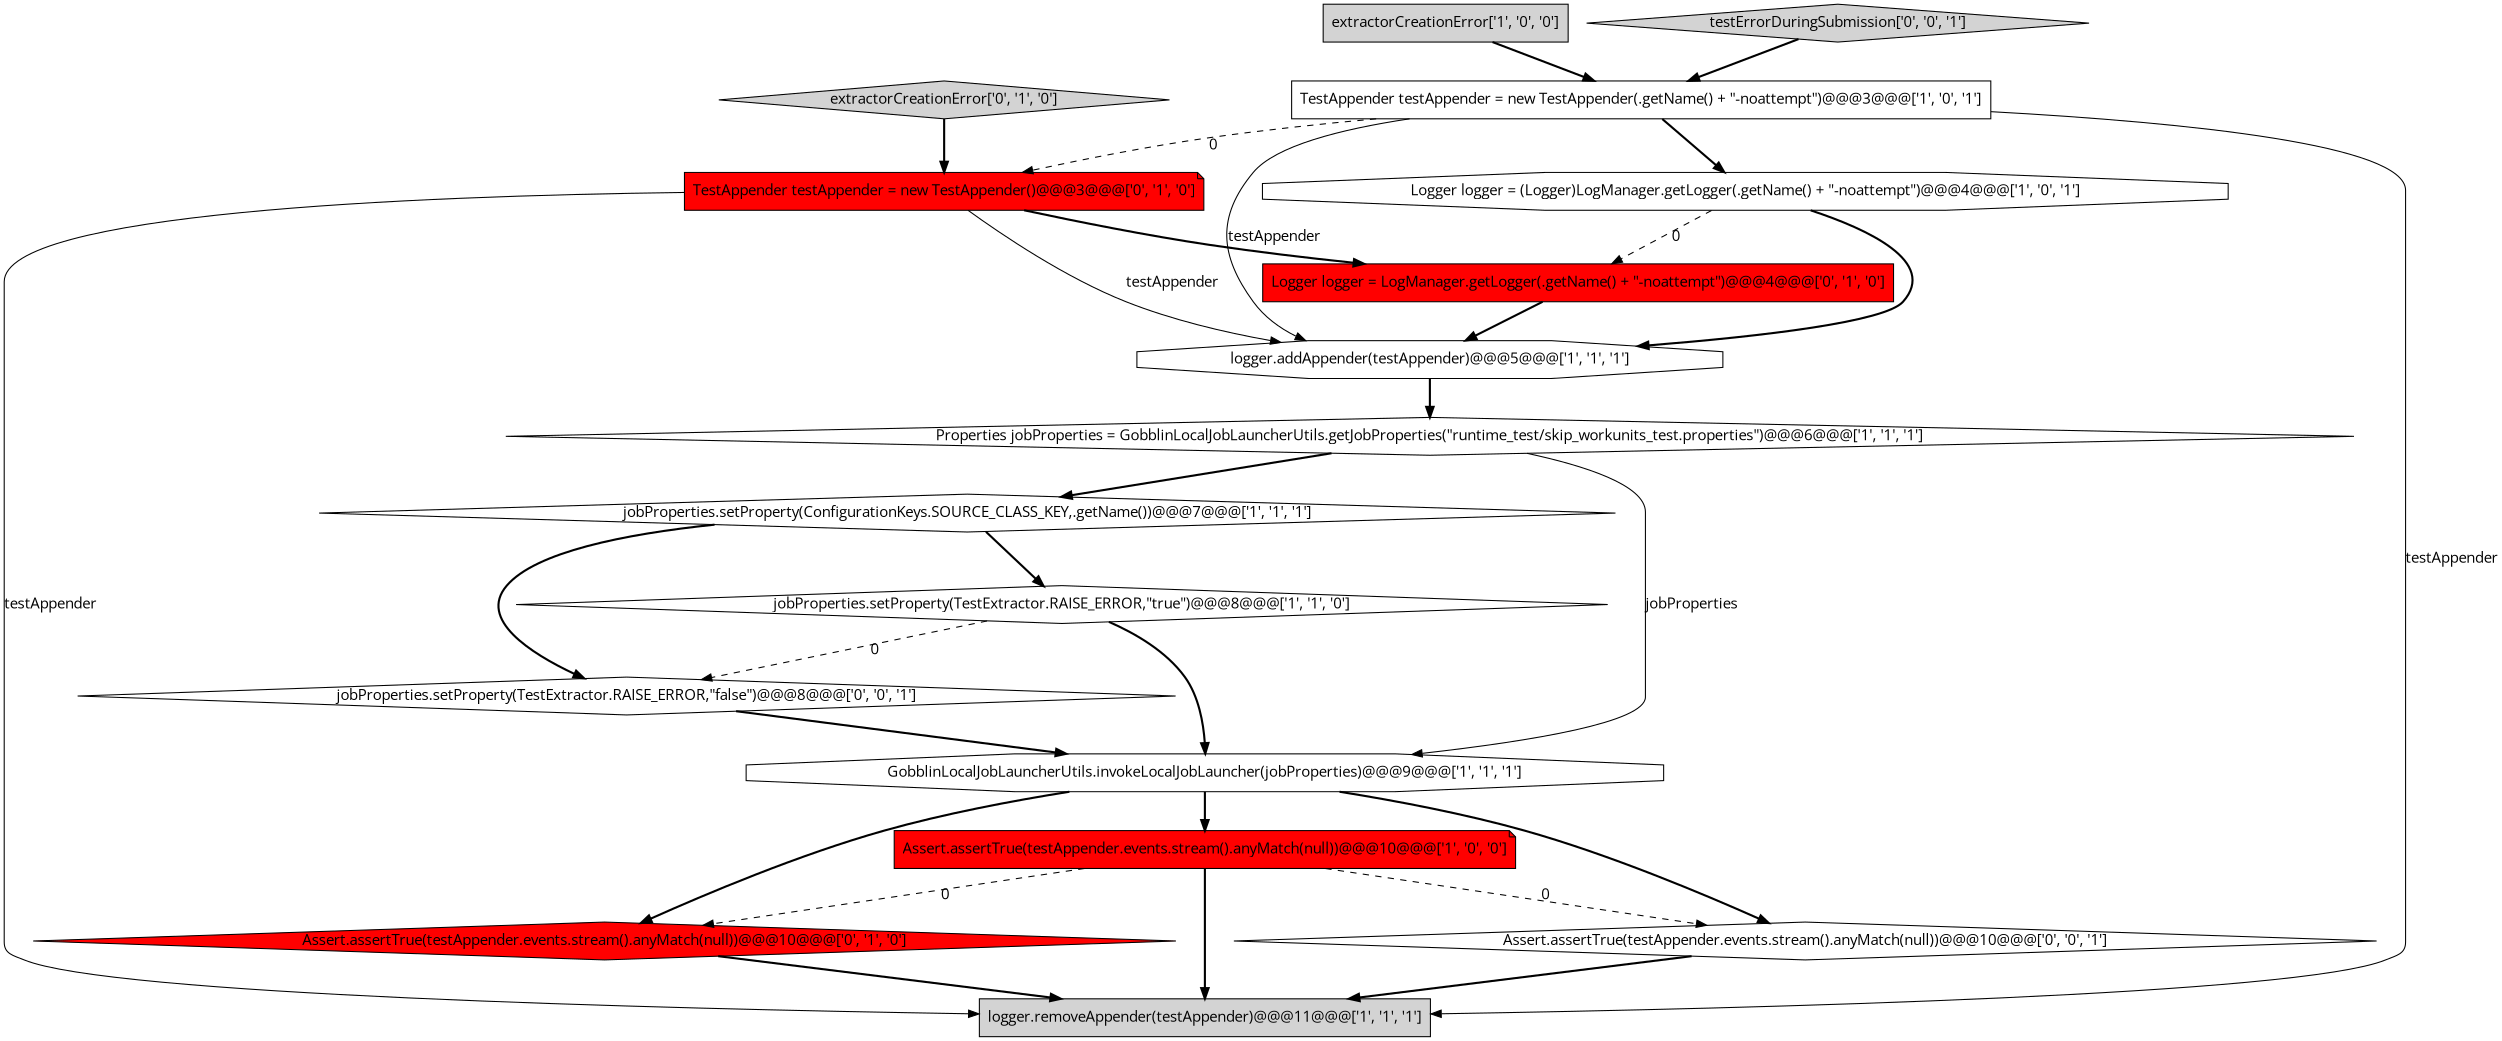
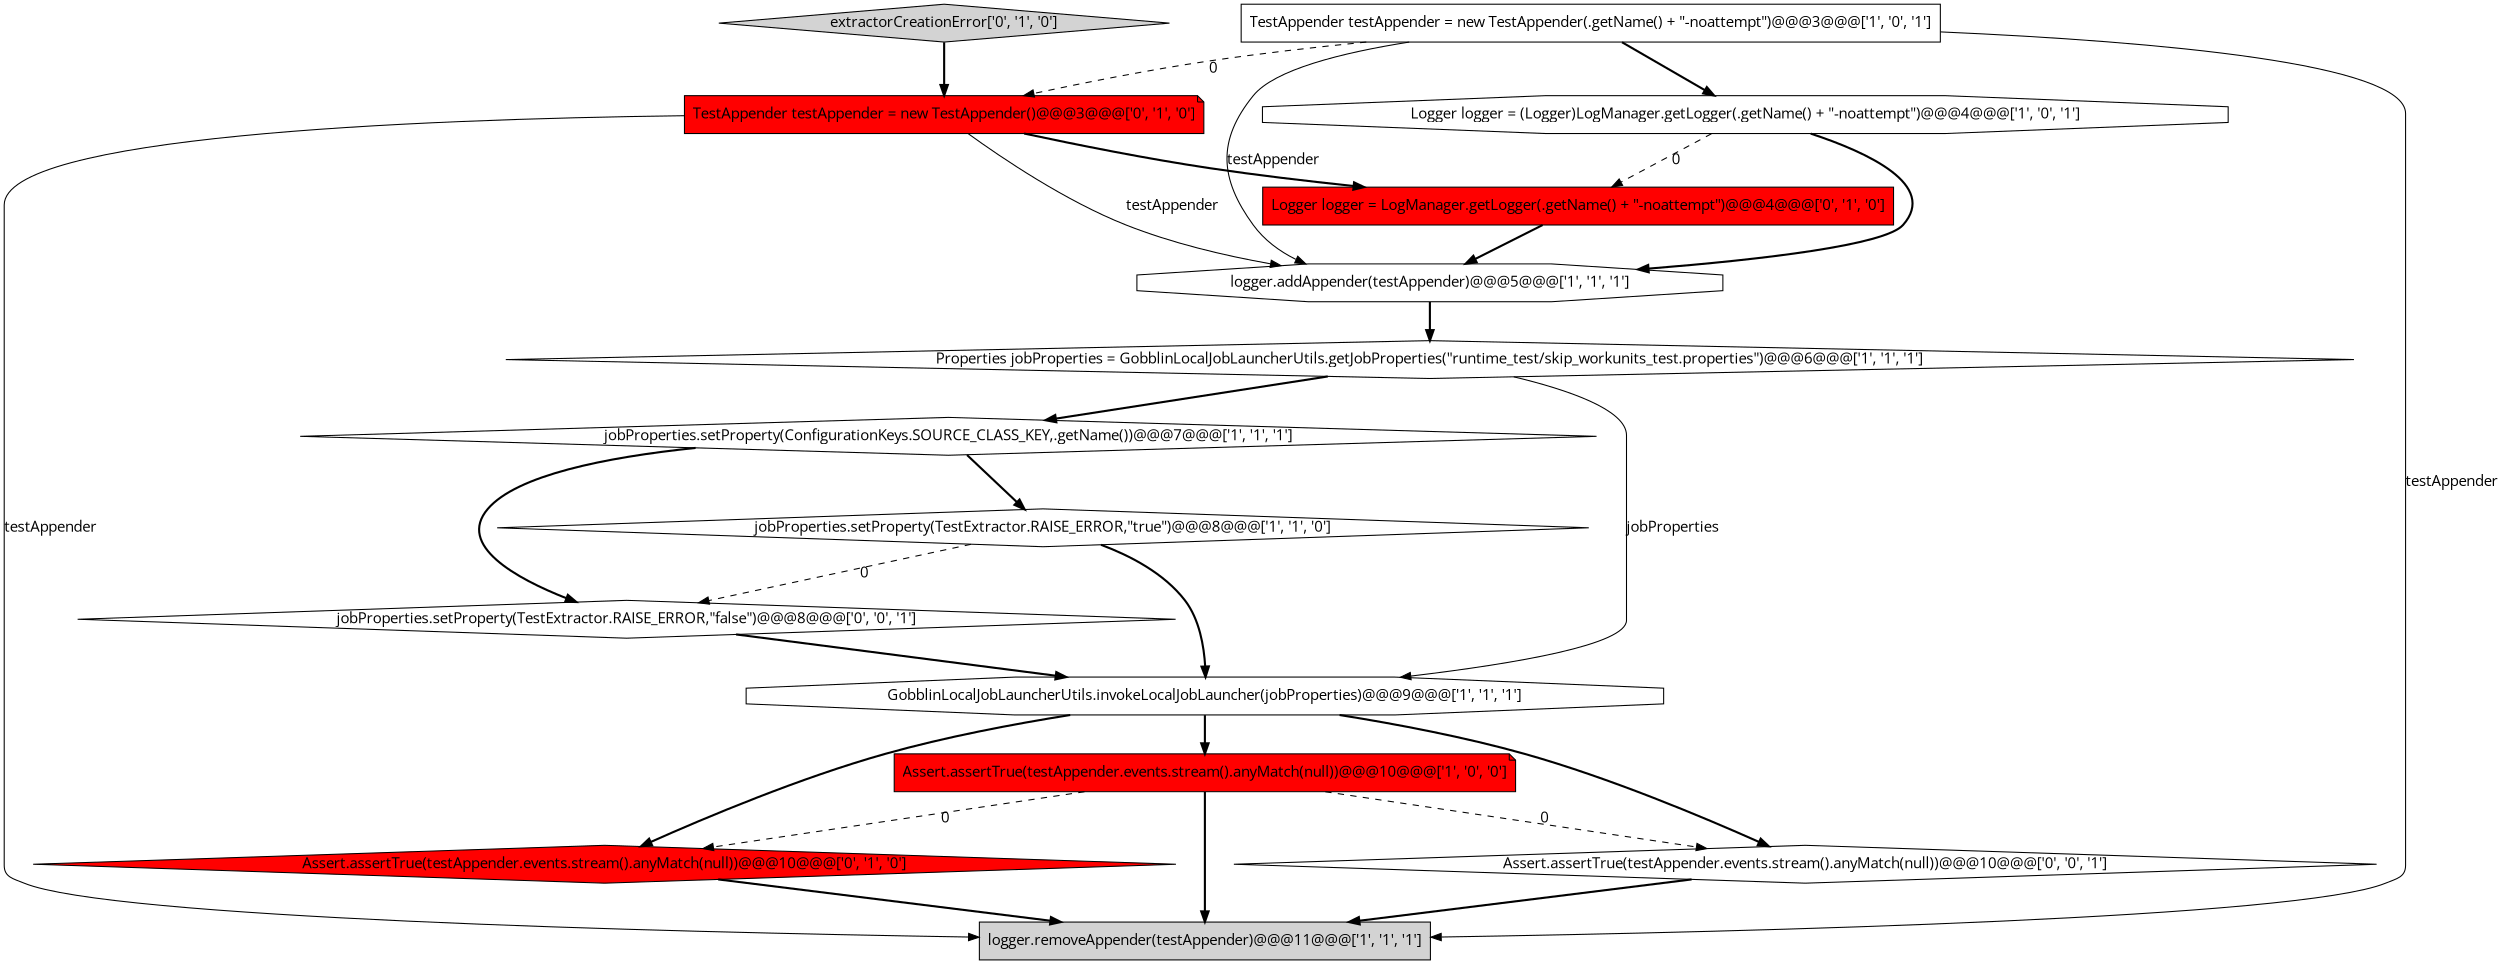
(1446, 23) -> none
(1838, 23) -> none
